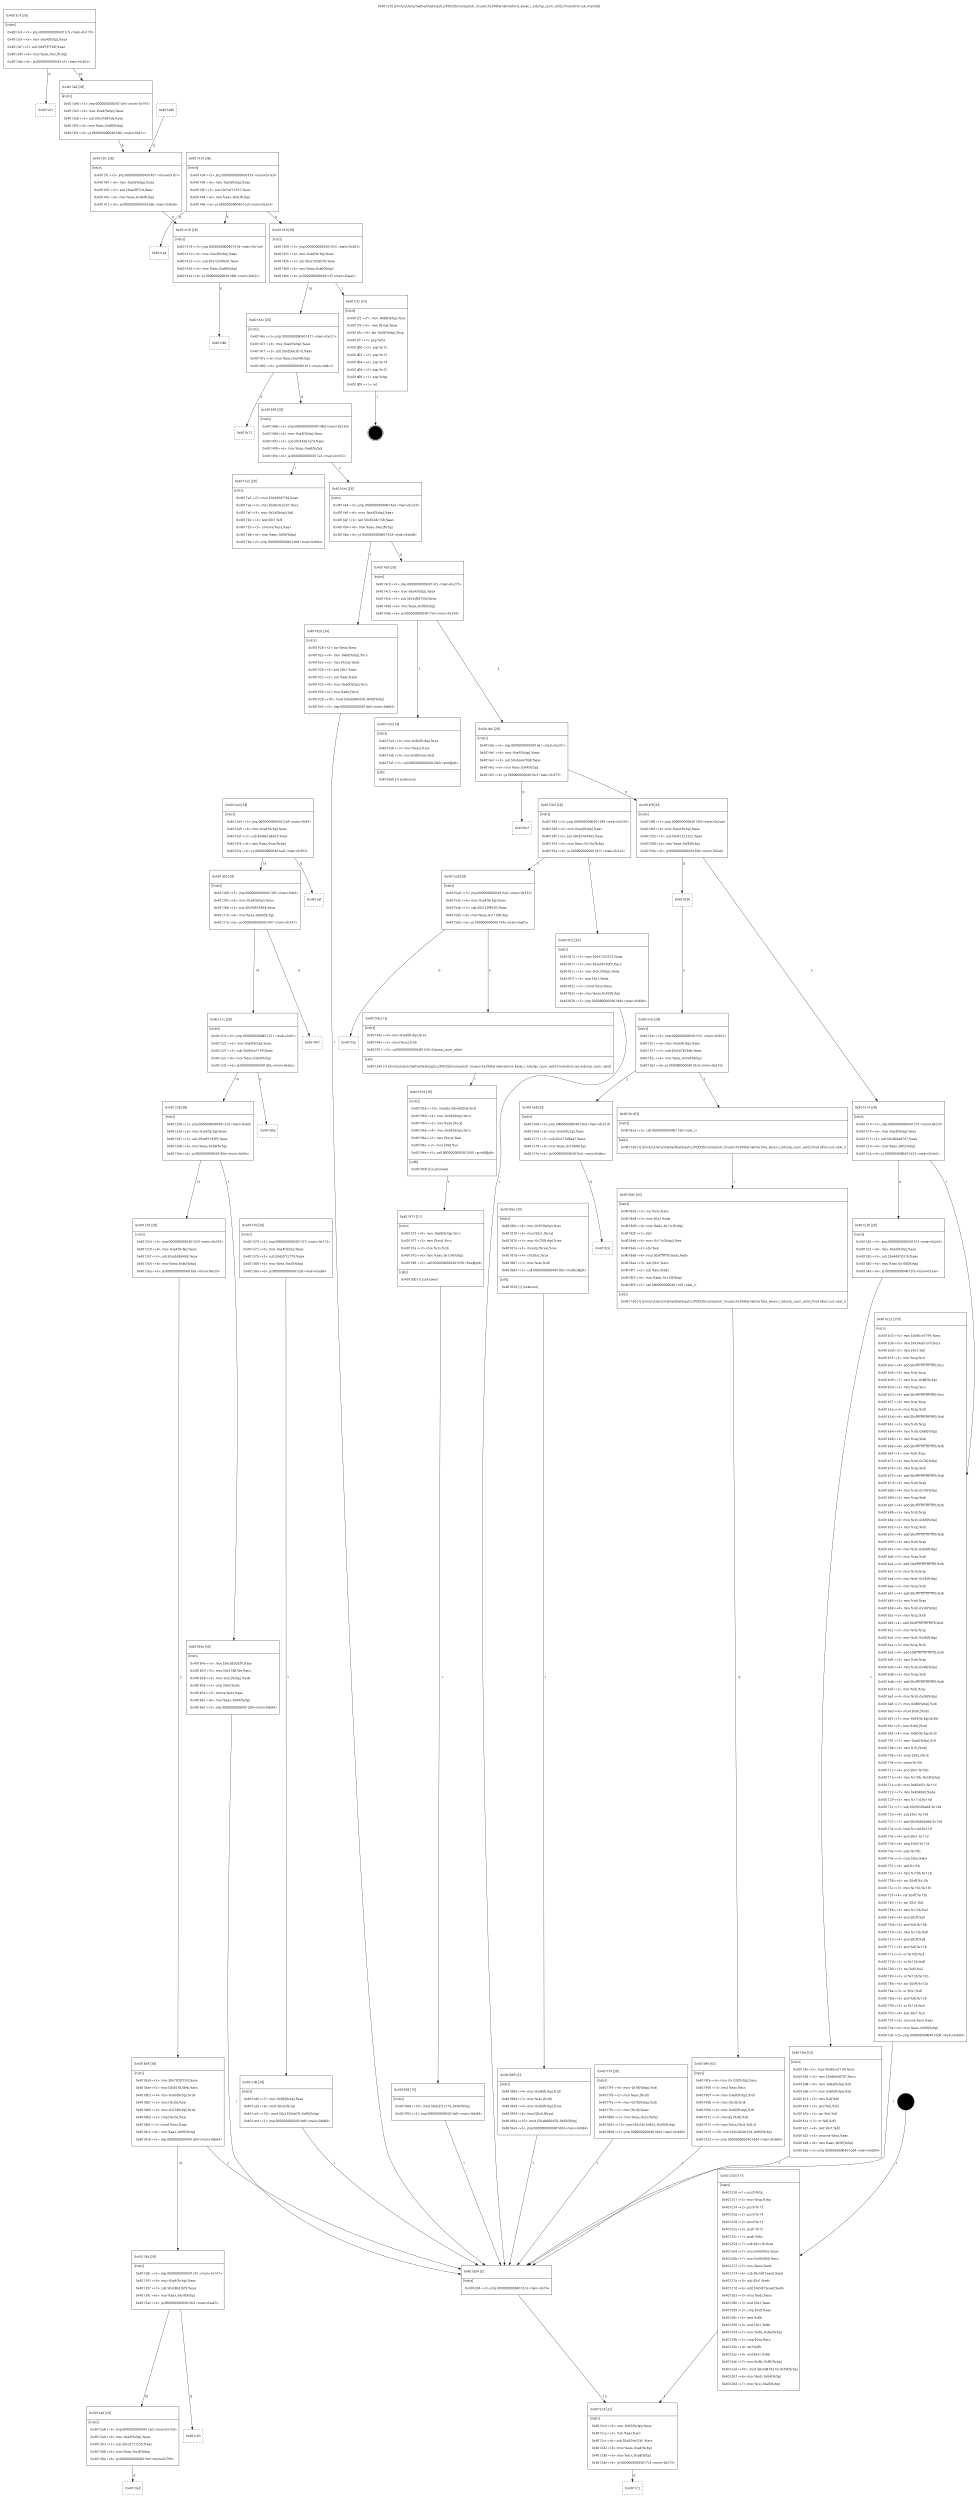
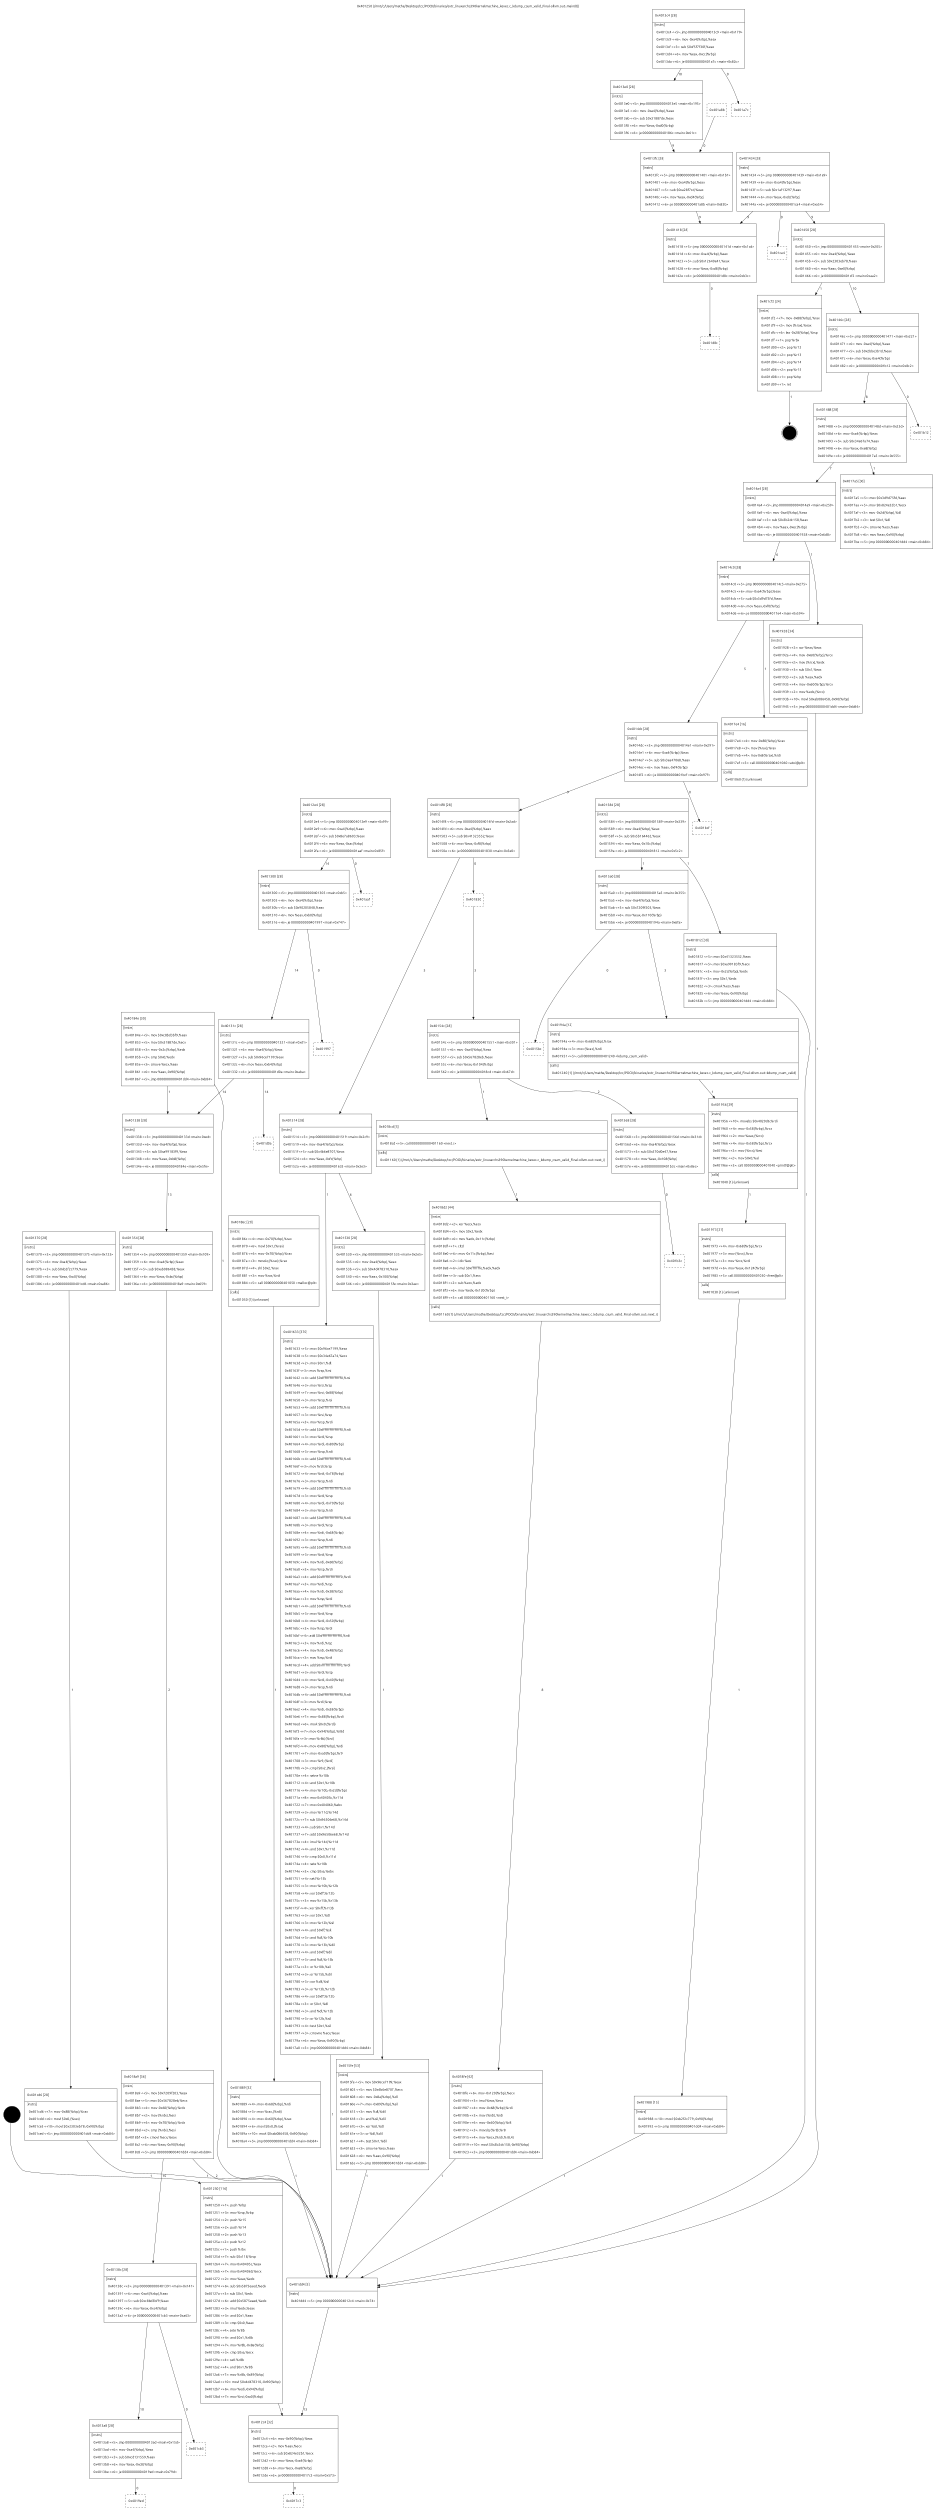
(260, 1079) -> (266, 1092)
(237, 1398) -> (168, 1099)
(641, 2102) -> none
